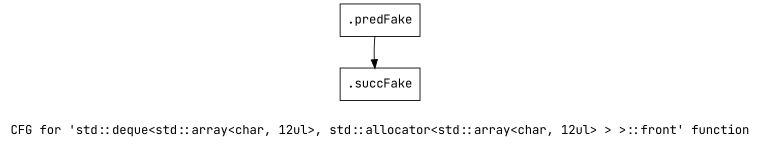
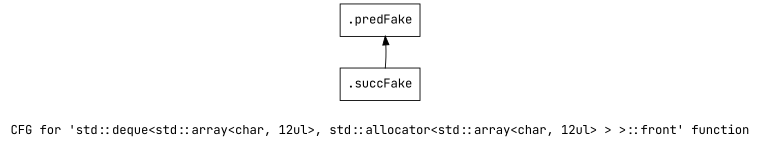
(374, 48) -> (386, 57)
